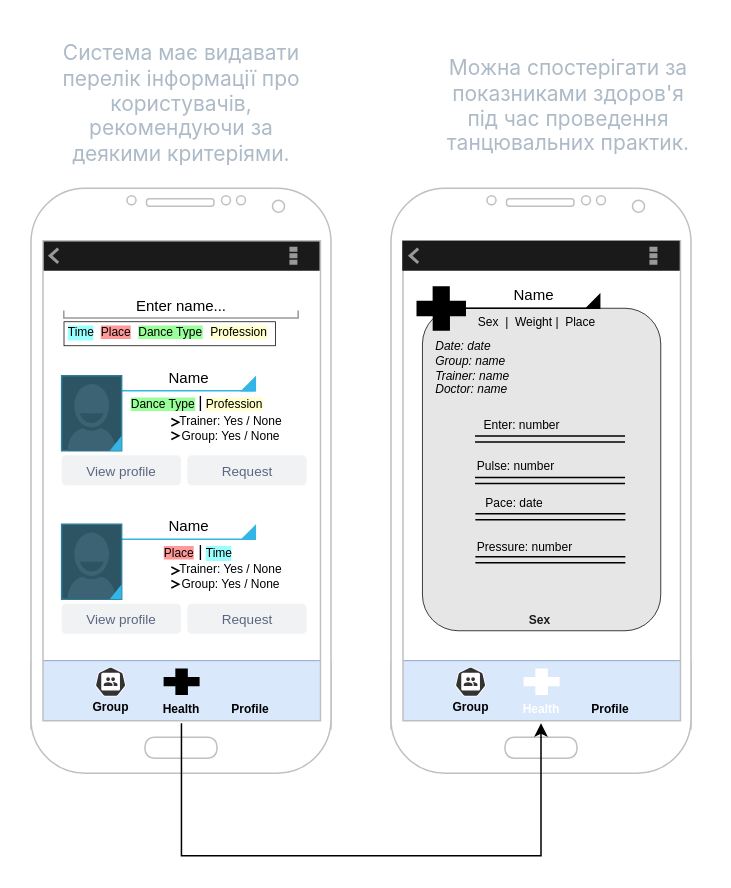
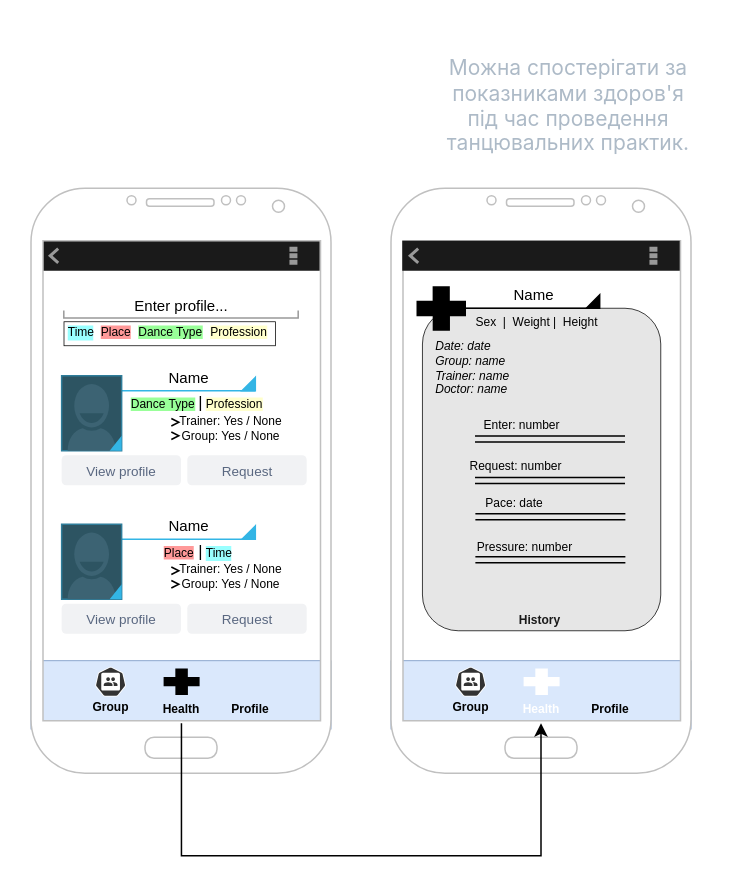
(181, 106) -> none
(182, 305) -> (182, 305)
(537, 322) -> (537, 322)
(516, 466) -> (516, 466)
(540, 620) -> (540, 620)
